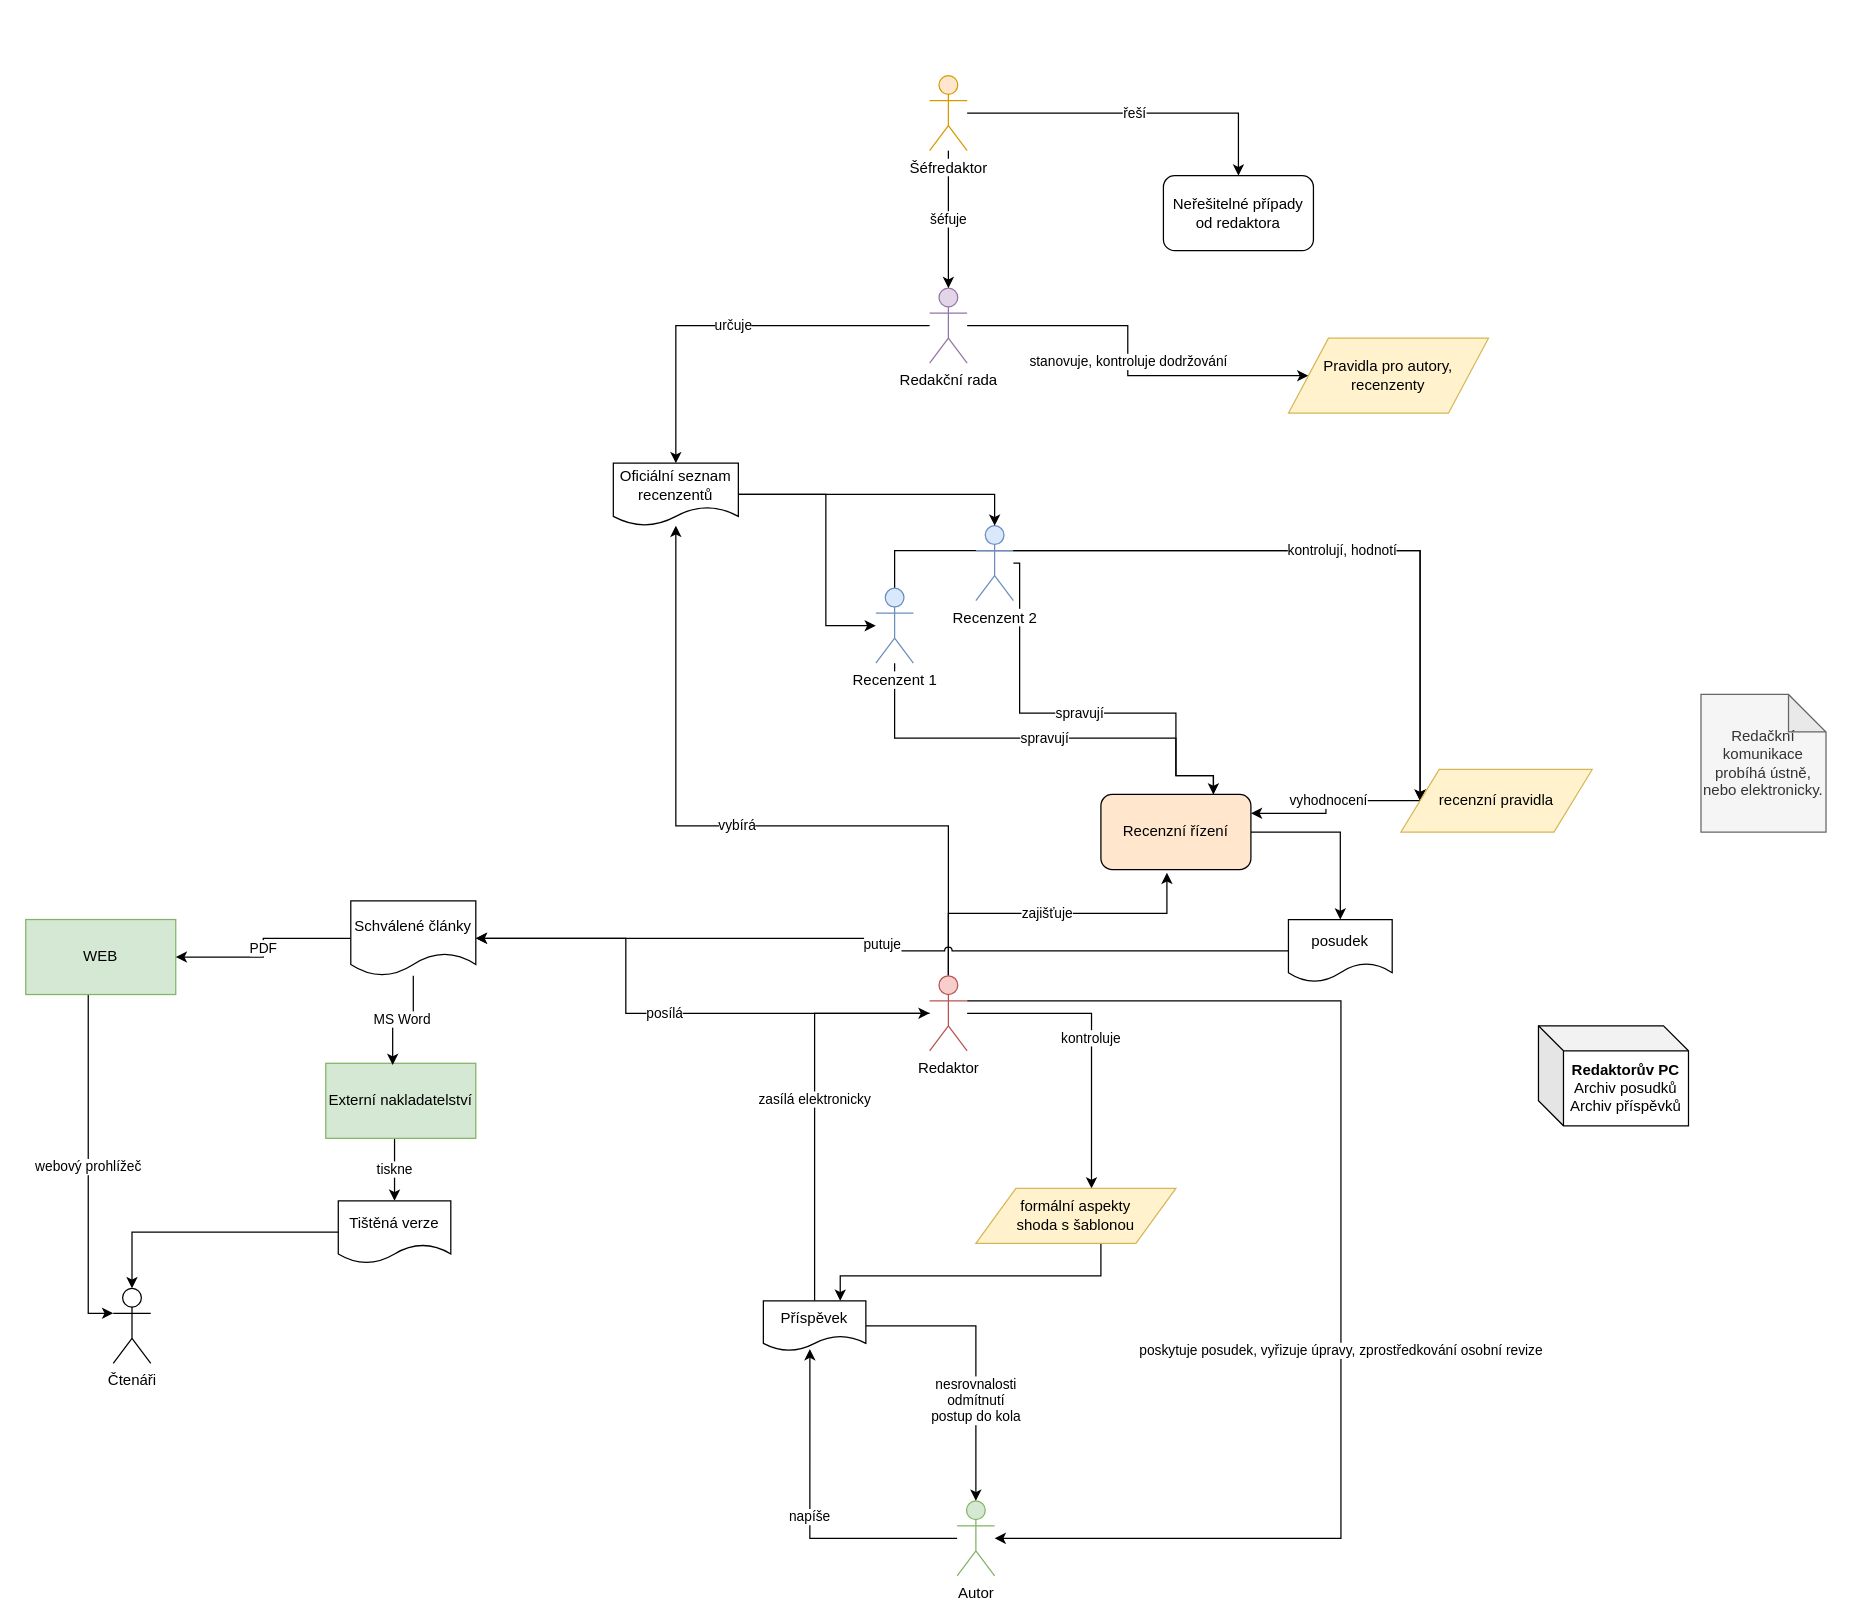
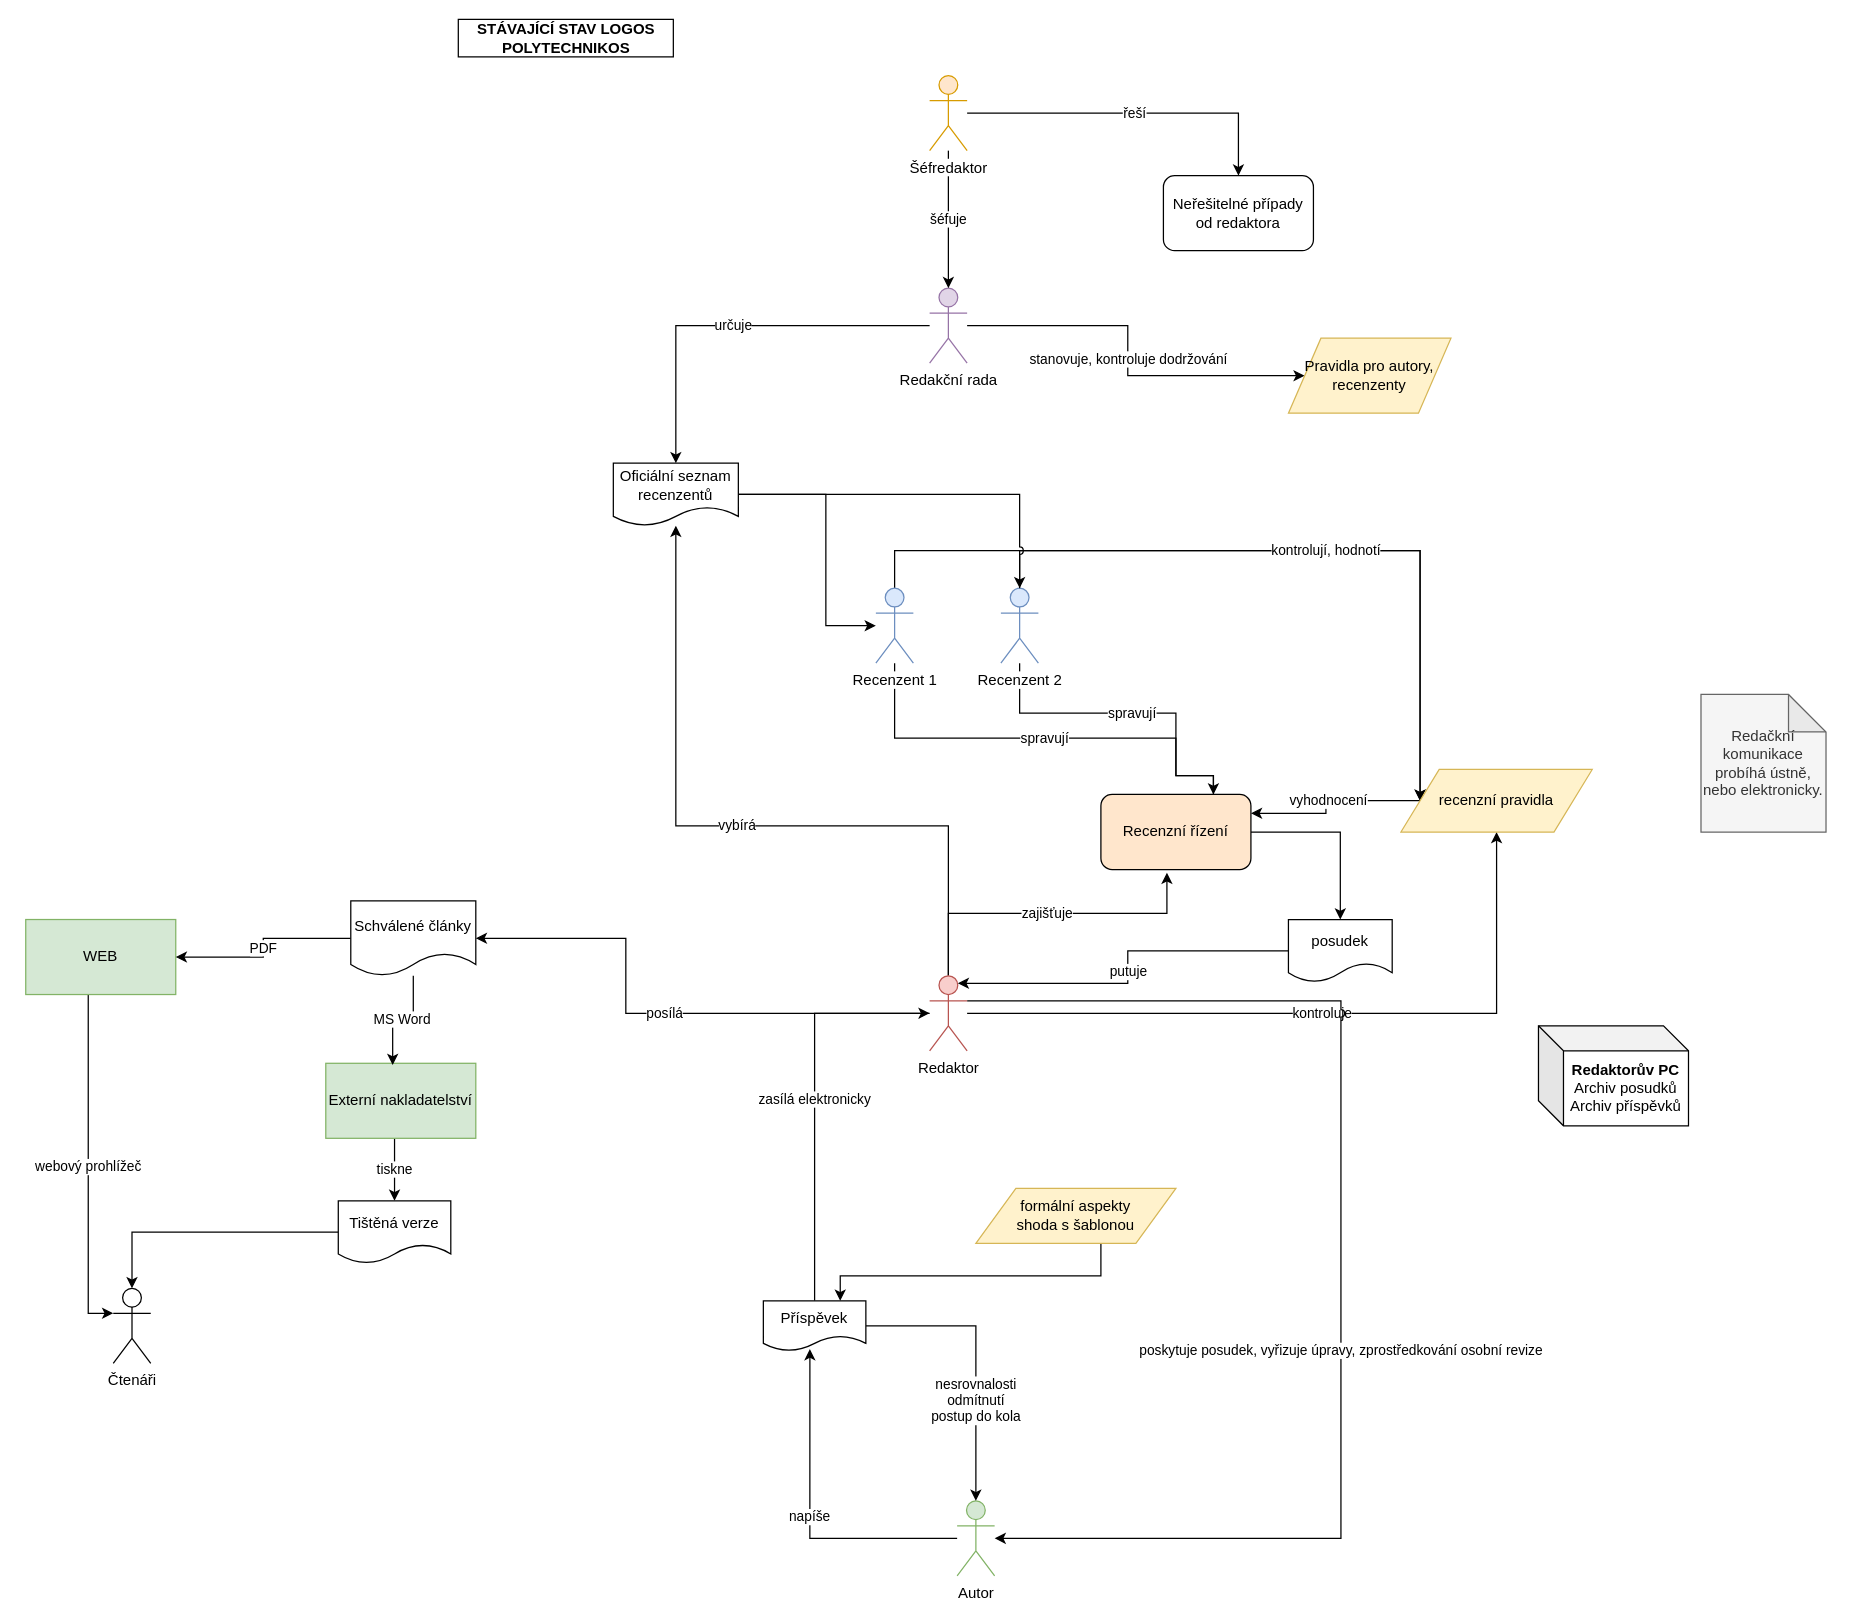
none -> (566, 38)
(1388, 376) -> (1369, 376)
(994, 563) -> (1019, 626)
(996, 951) -> (1063, 983)
(1091, 1095) -> (1496, 1001)
